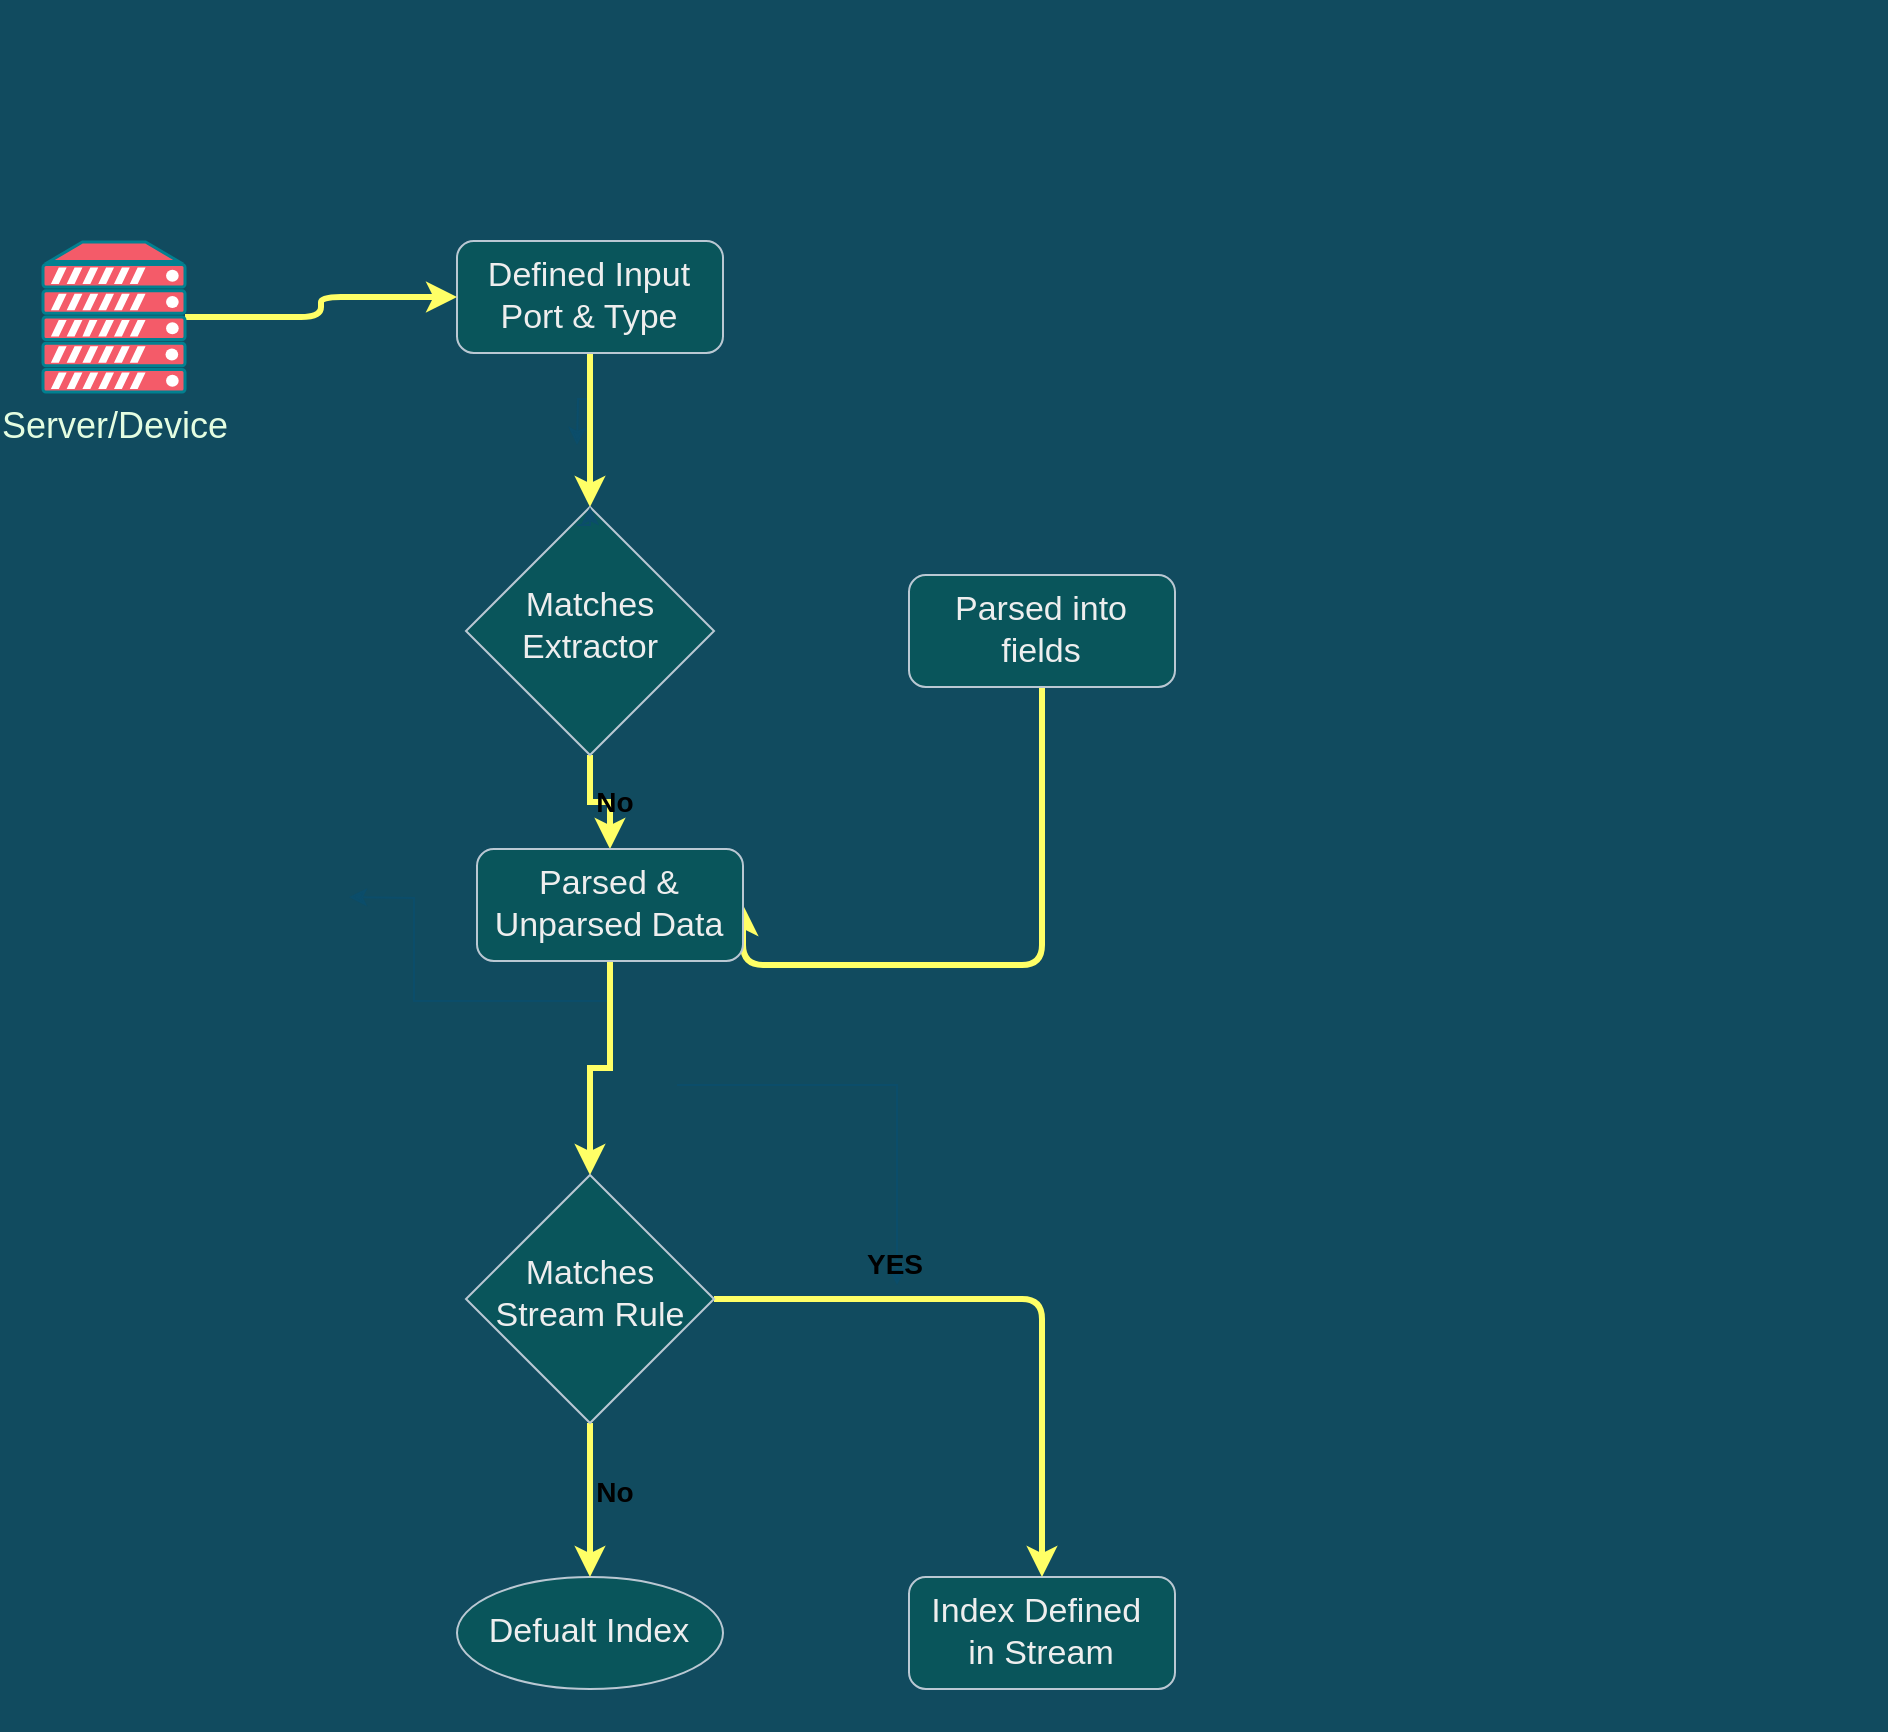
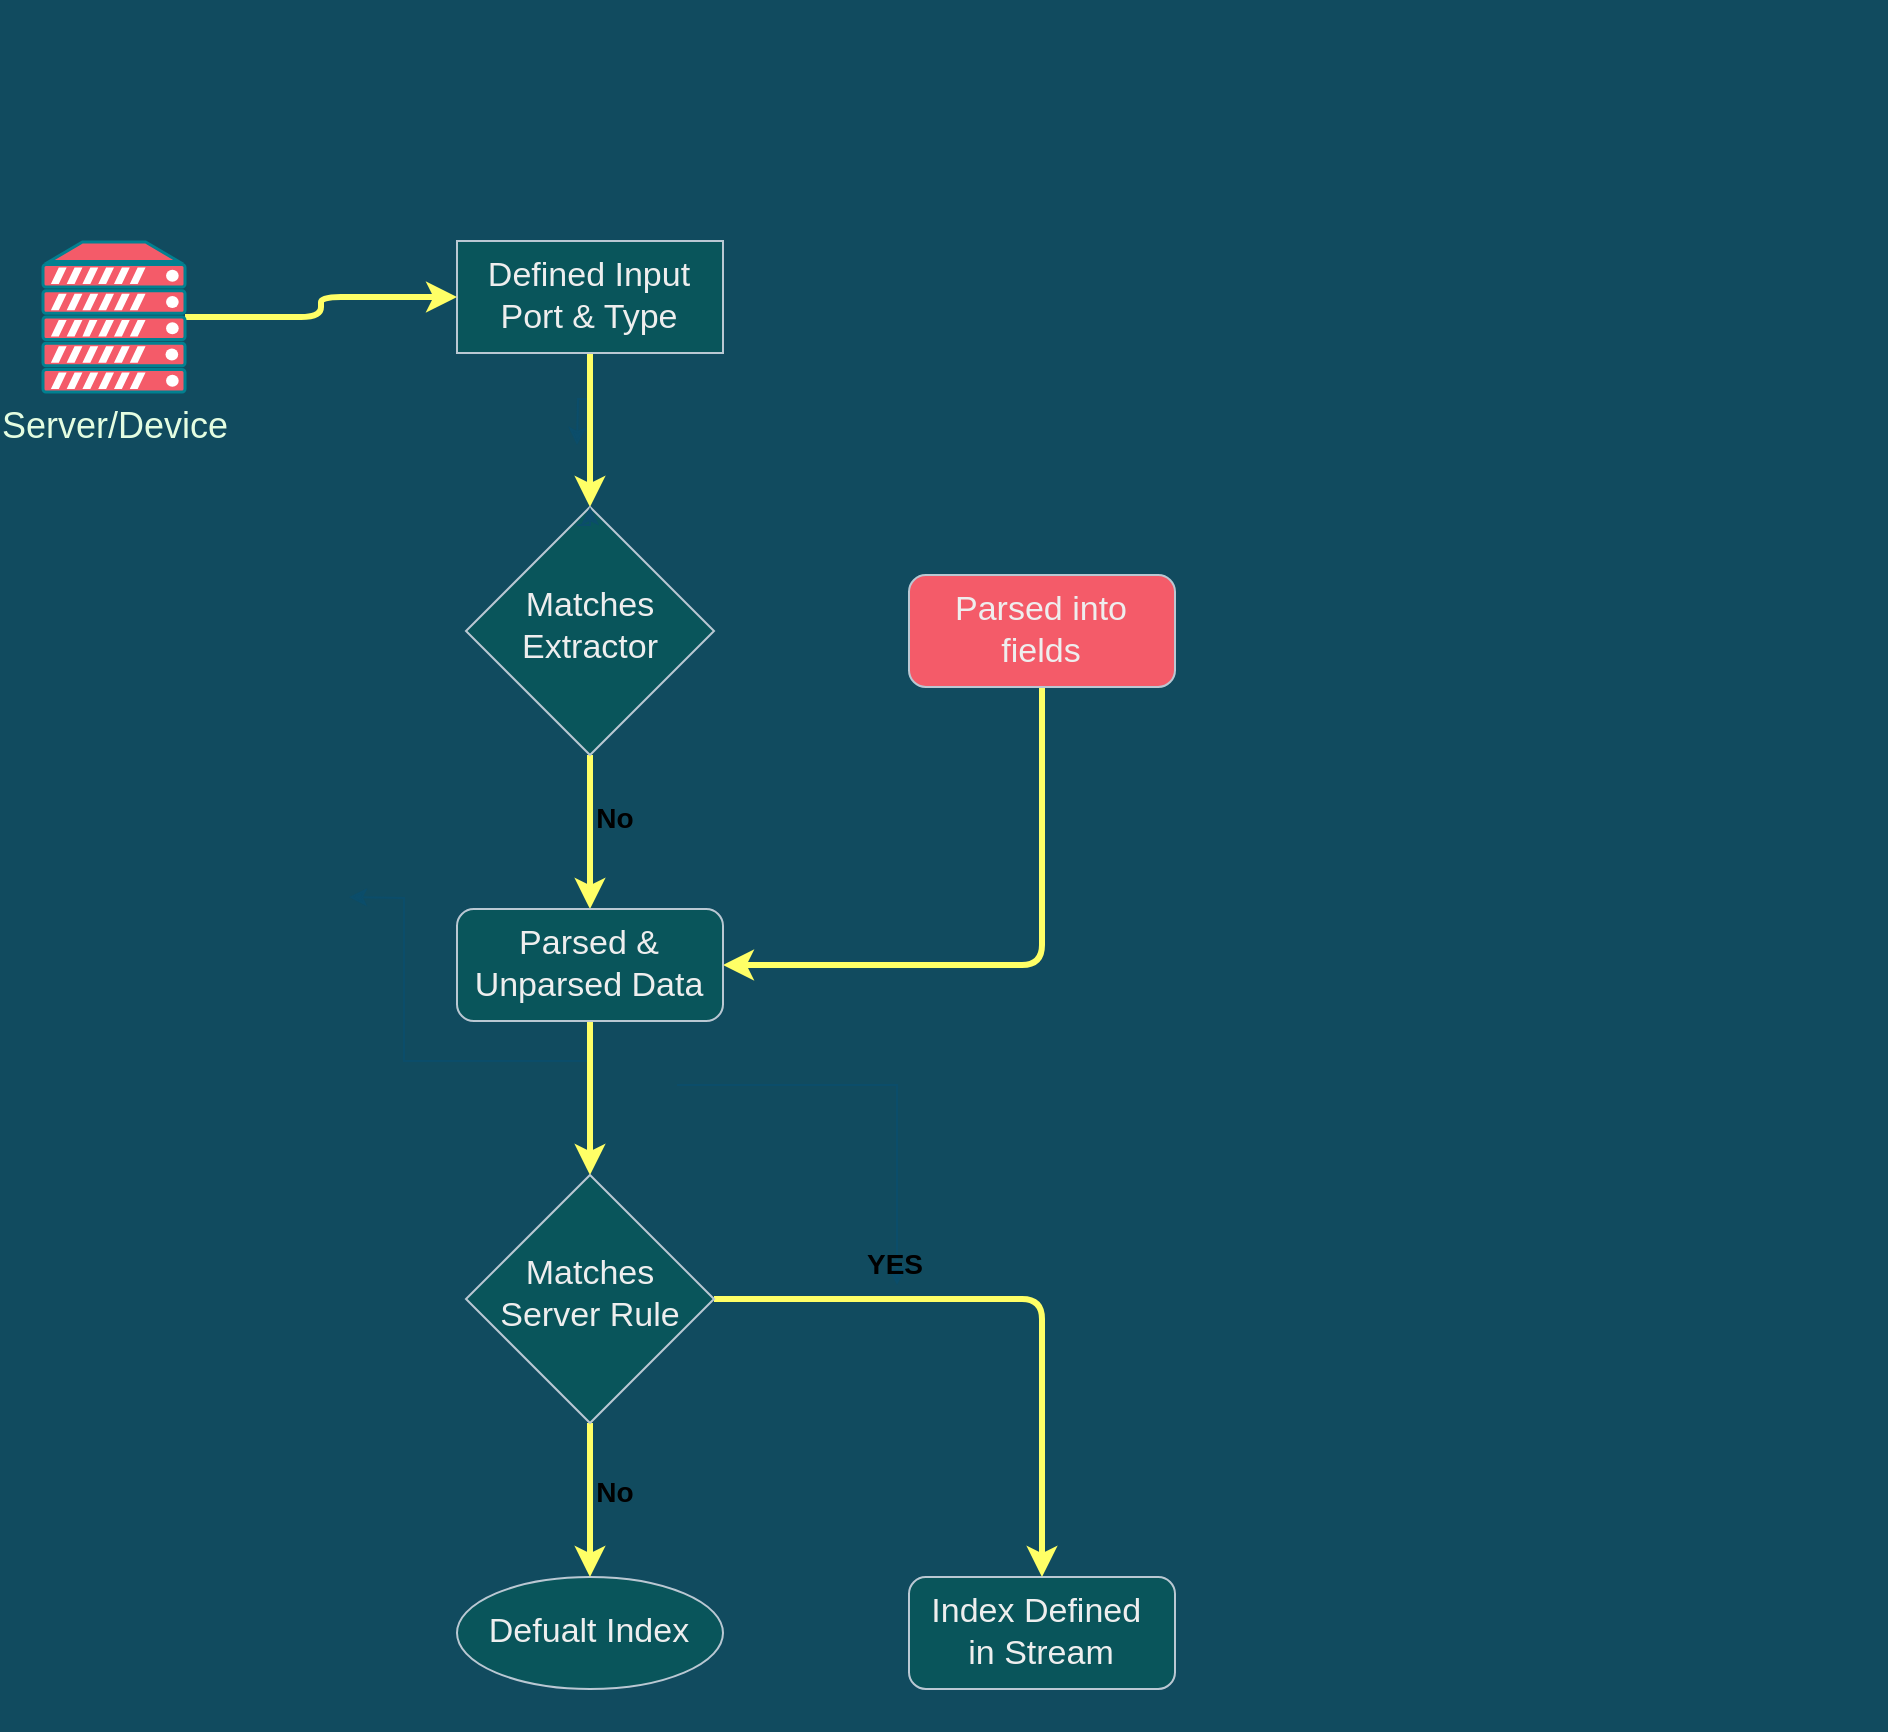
(590, 297) -> (590, 297)
(1042, 631) -> (1042, 631)
(610, 905) -> (590, 965)
(591, 1295) -> (591, 1295)
